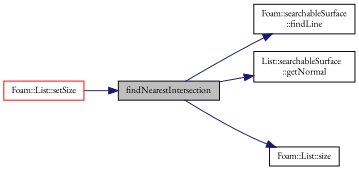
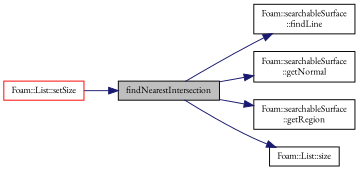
(304, 67) -> (304, 67)
none -> (304, 114)
